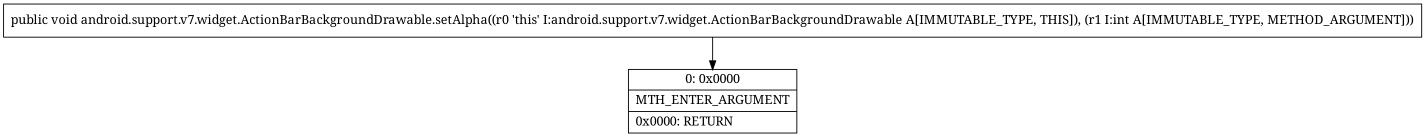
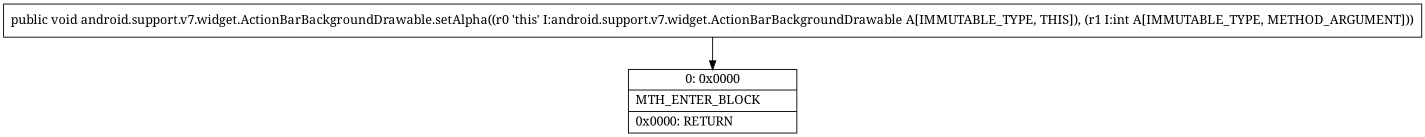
(713, 100) -> (698, 100)
